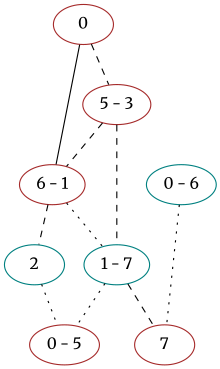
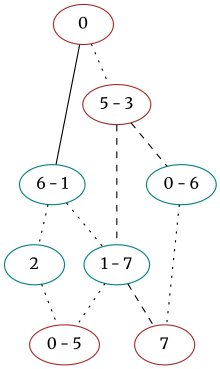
(100, 64) -> (100, 64)
(85, 145) -> (149, 145)
(52, 185) -> (52, 185)
(43, 225) -> (43, 225)
